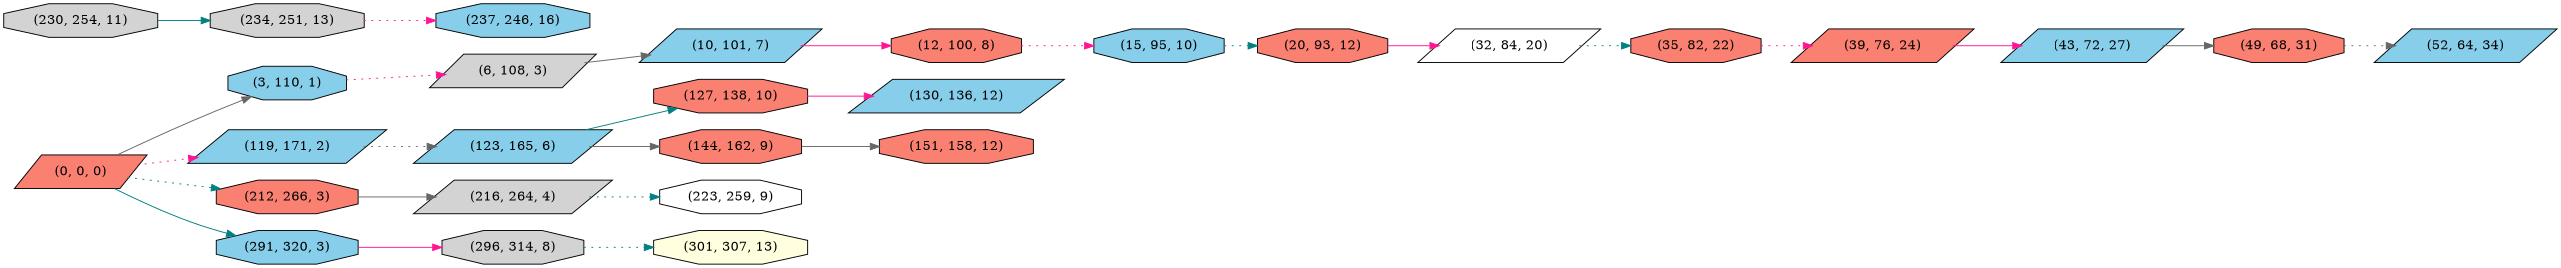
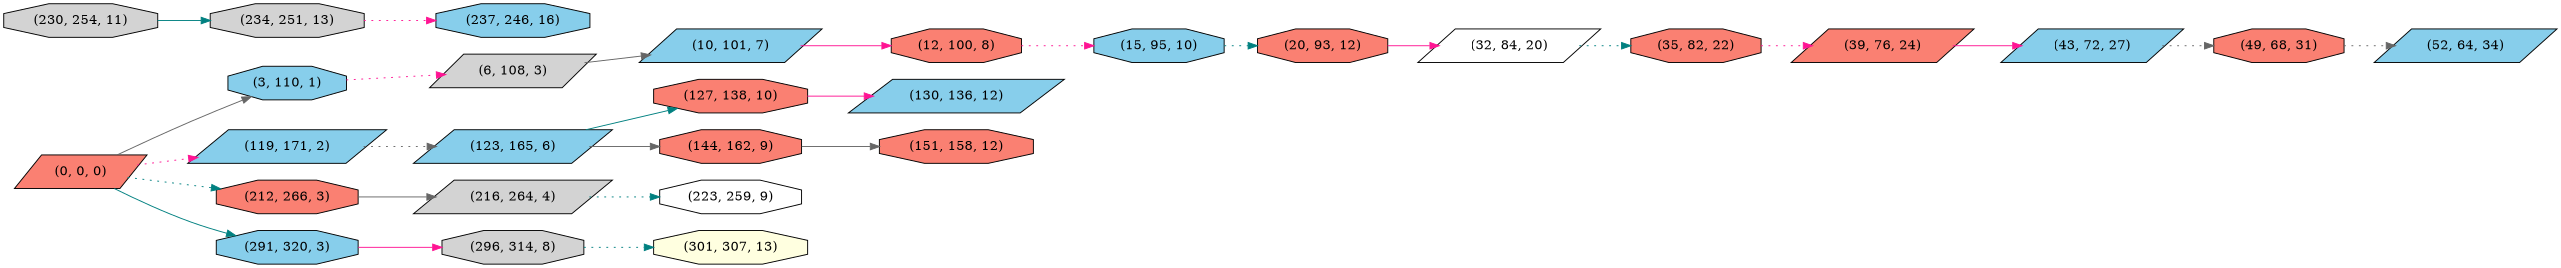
(2183, 46) -> (2183, 46)
